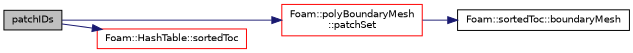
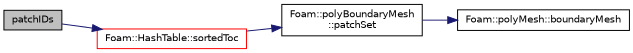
(167, 20) -> (259, 30)
(352, 20) -> (352, 20)
(544, 20) -> (544, 20)
